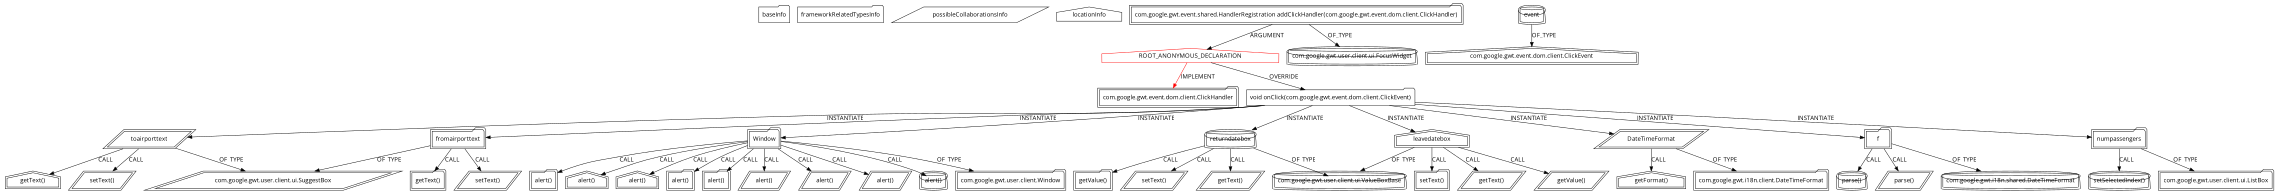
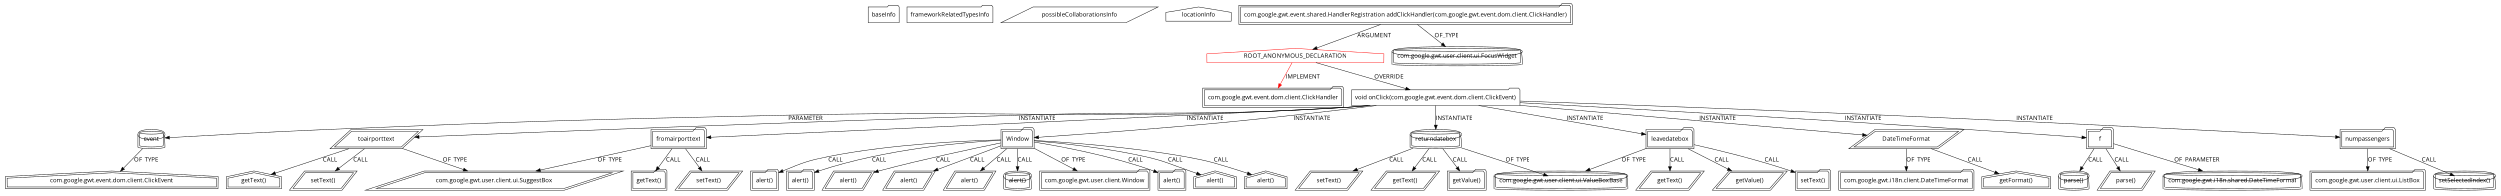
none -> (770, 116)
(1432, 139) -> (1670, 139)
(1964, 160) -> (2197, 160)
